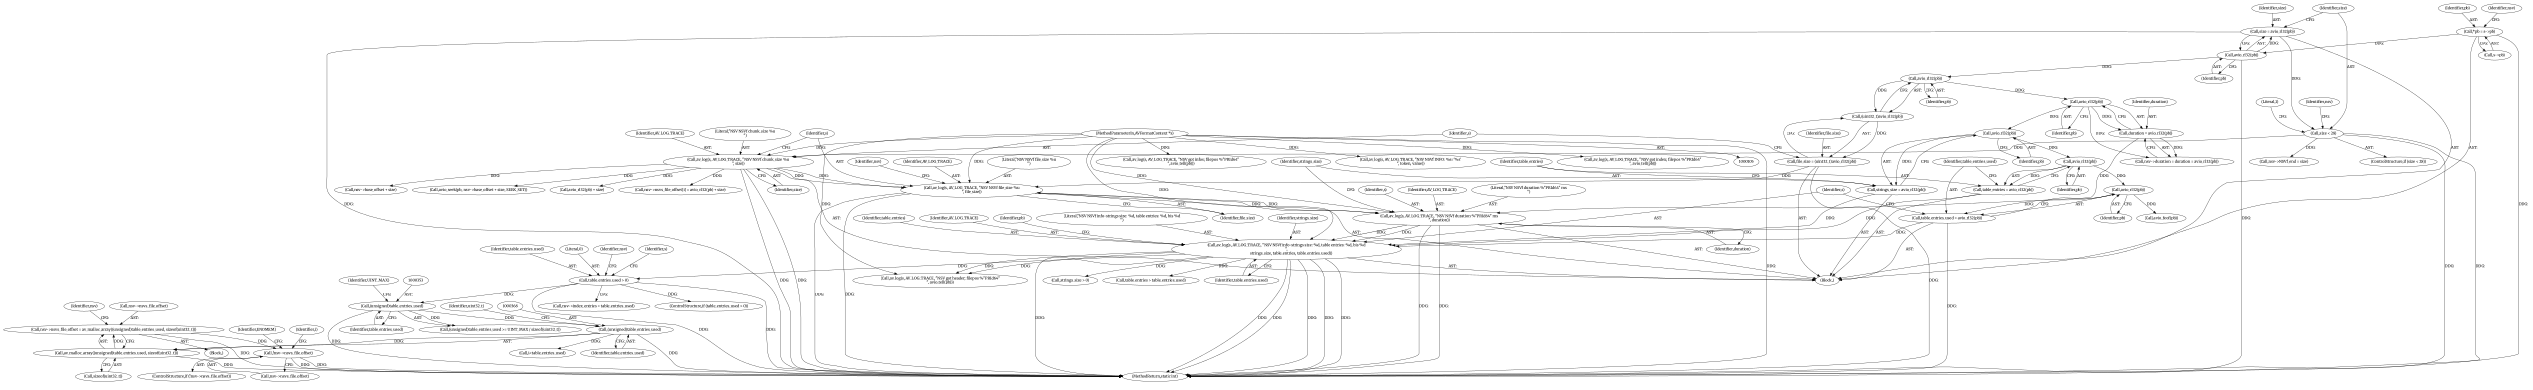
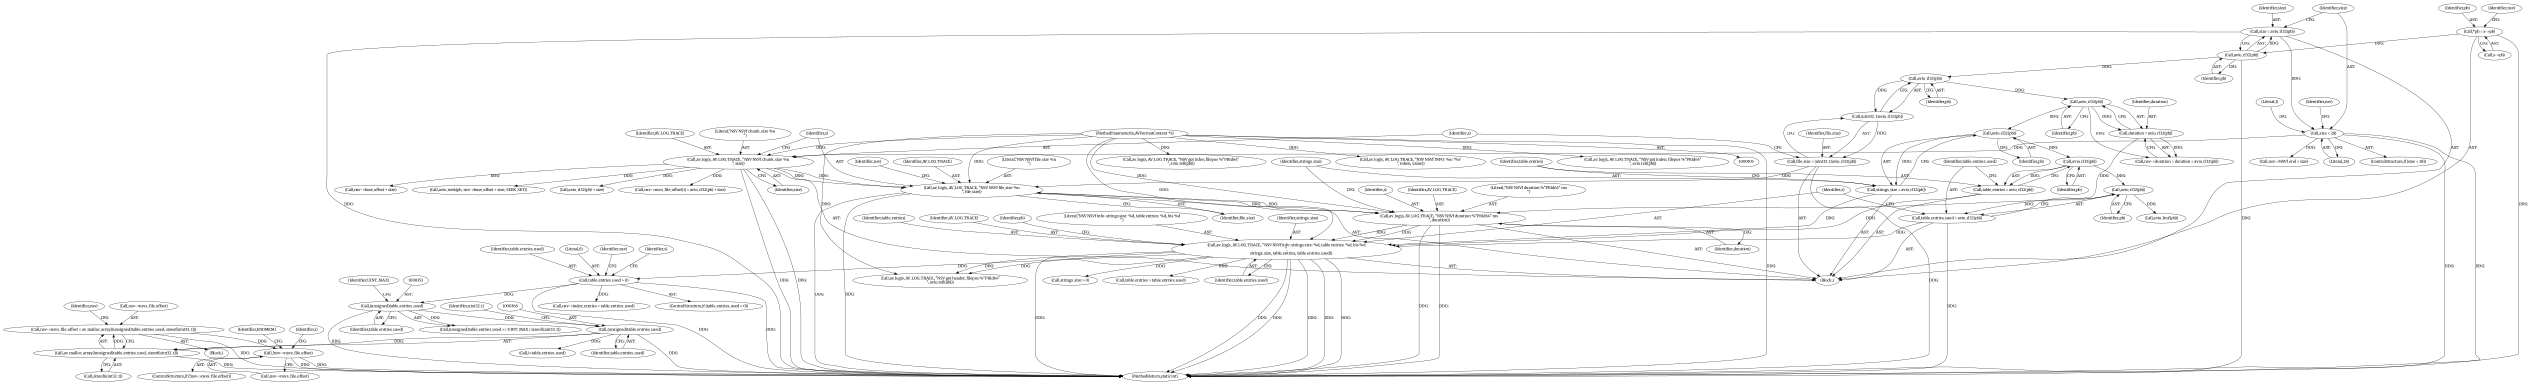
none -> (2339, 162)
(604, 295) -> (604, 295)
(673, 295) -> (673, 295)
